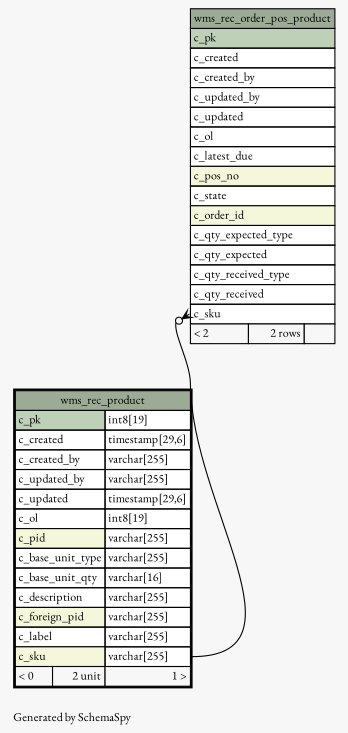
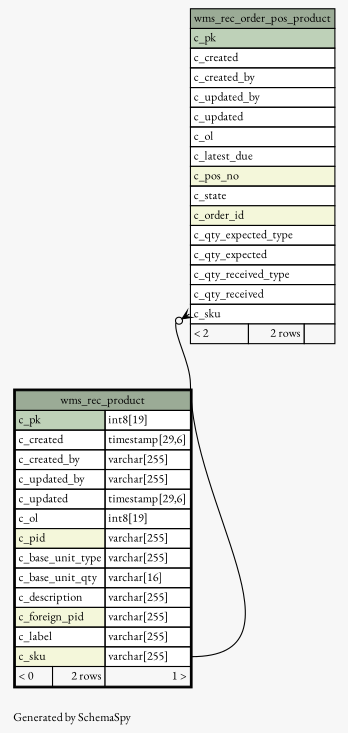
(87, 676) -> (86, 676)
